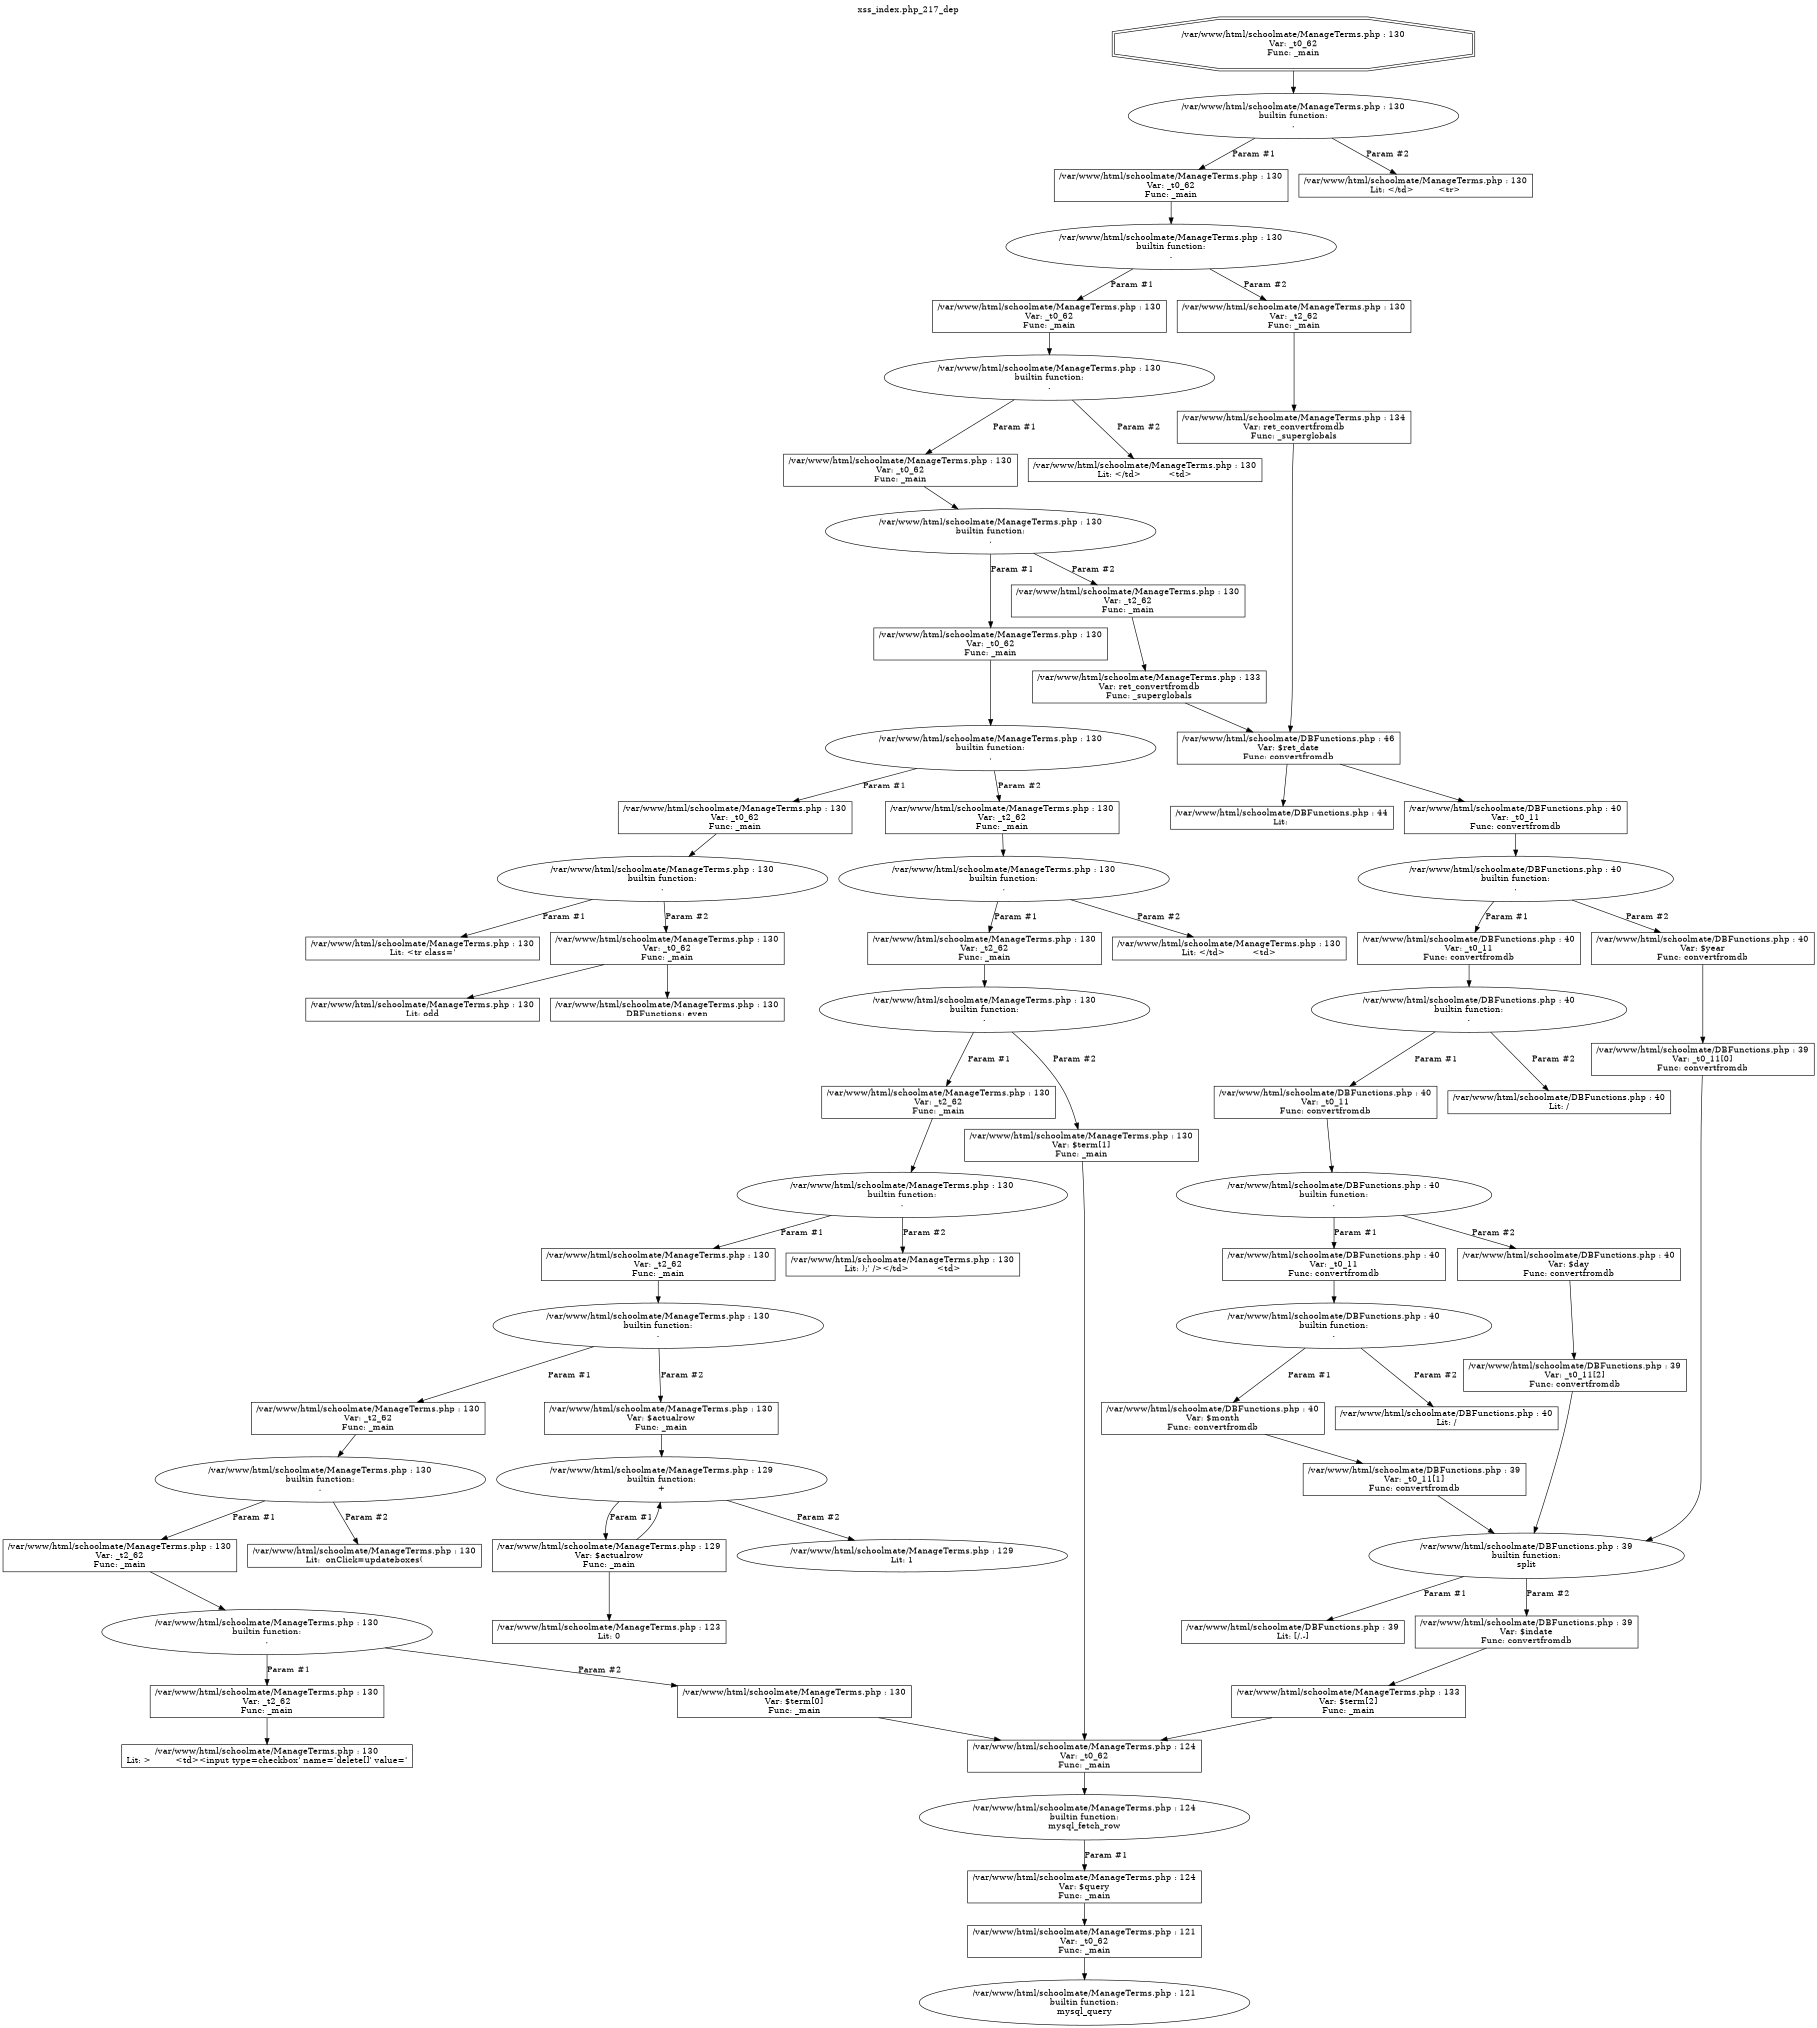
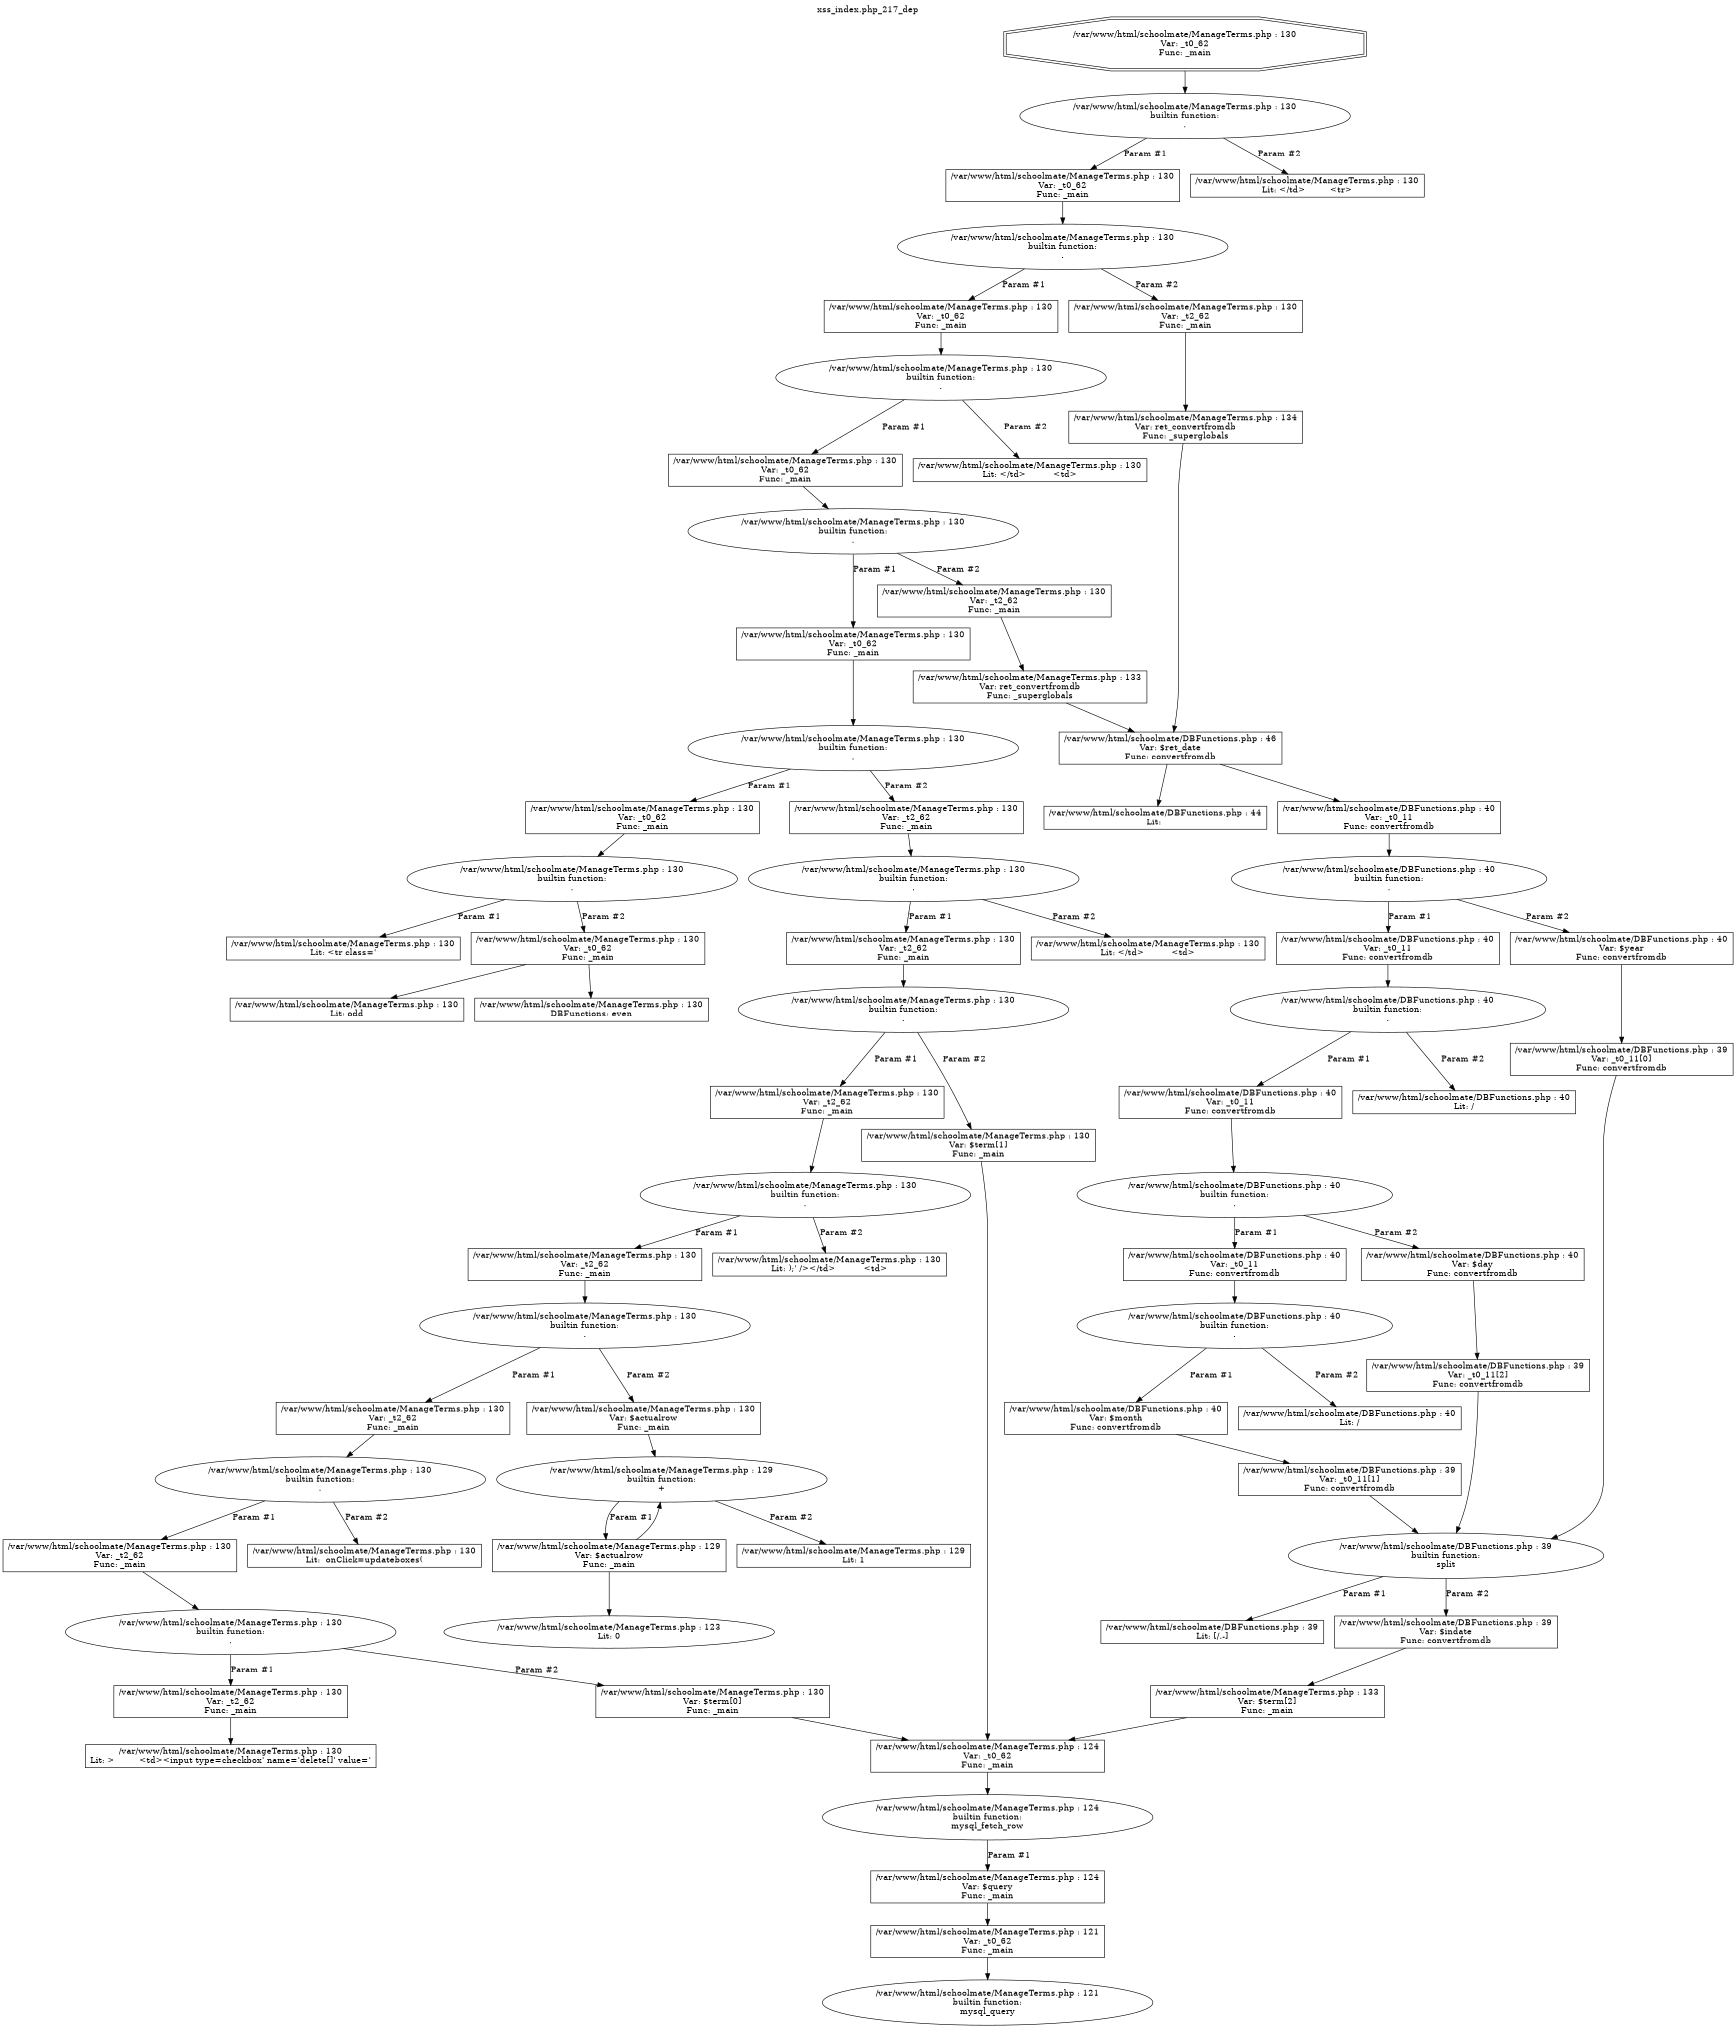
(902, 1556) -> (854, 1556)
(609, 1632) -> (609, 1632)
